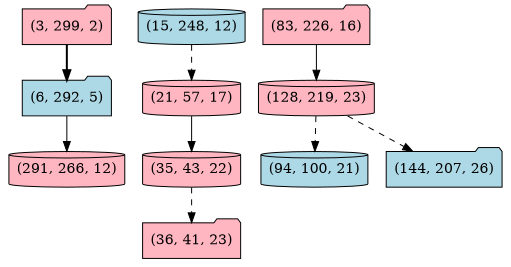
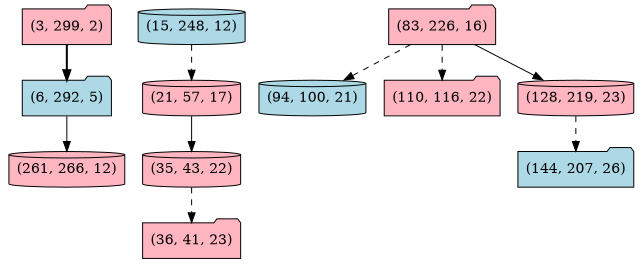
none -> (442, 98)
(316, 129) -> (382, 60)
(67, 169) -> (67, 169)
